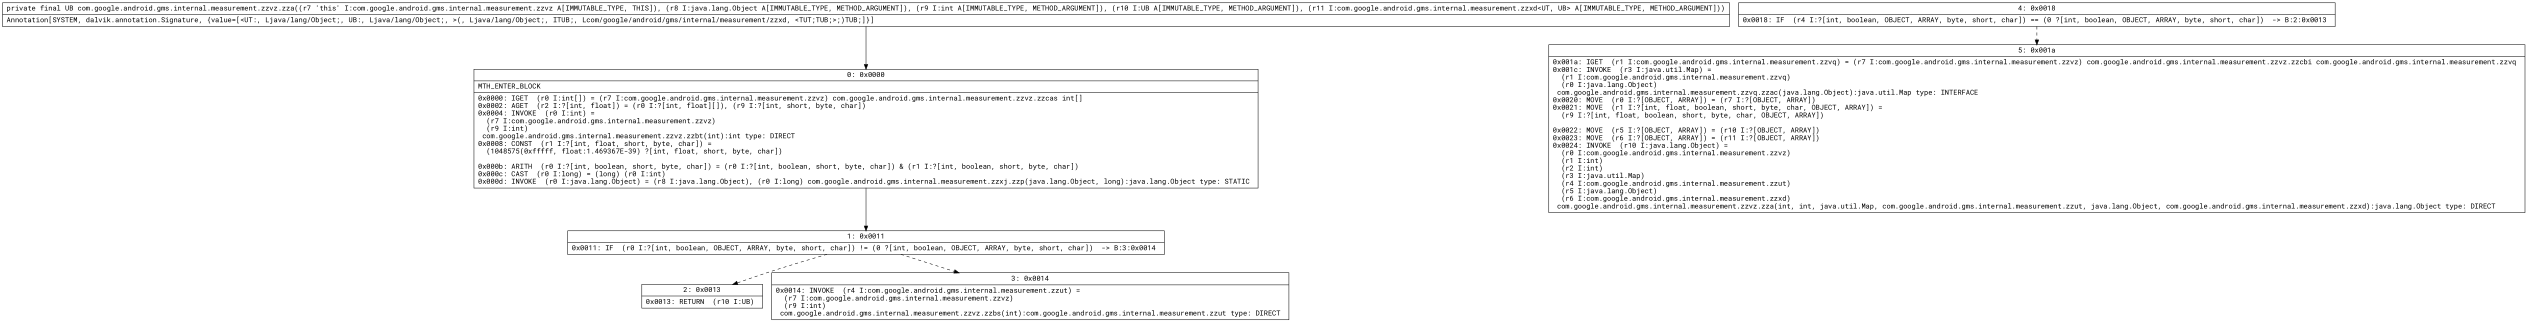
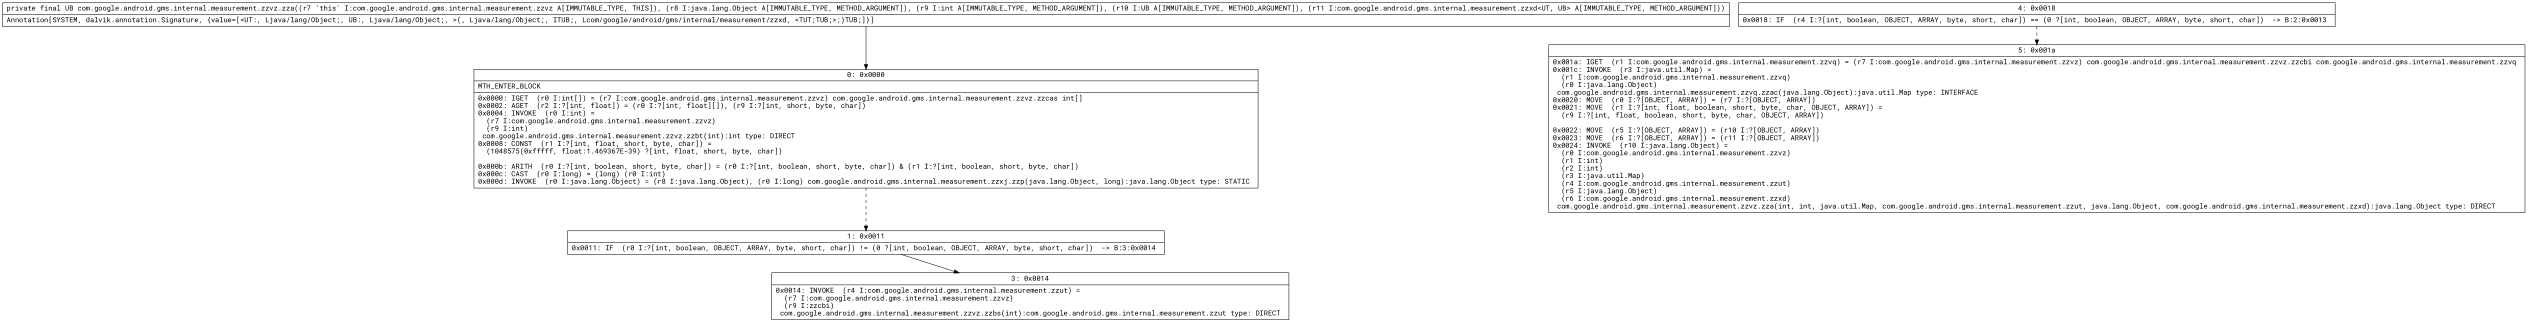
(866, 207) -> (866, 207)
(928, 263) -> (928, 263)
(702, 296) -> none
(801, 306) -> (805, 306)
